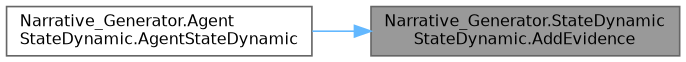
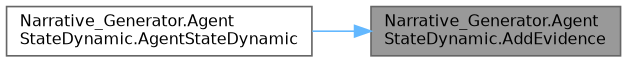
(525, 31) -> (496, 31)
